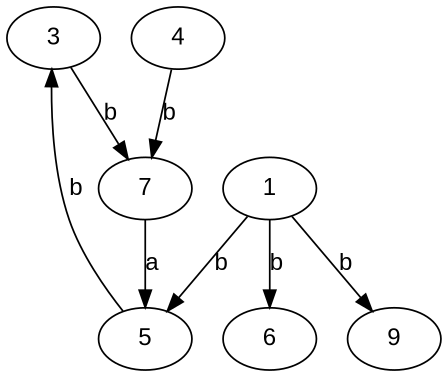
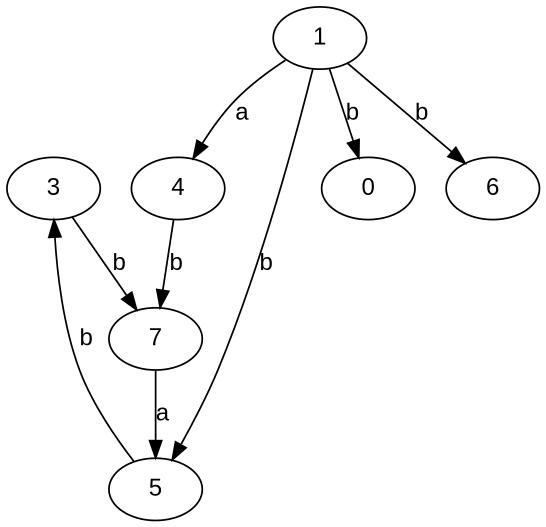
none -> (239, 97)
(394, 339) -> (368, 188)
